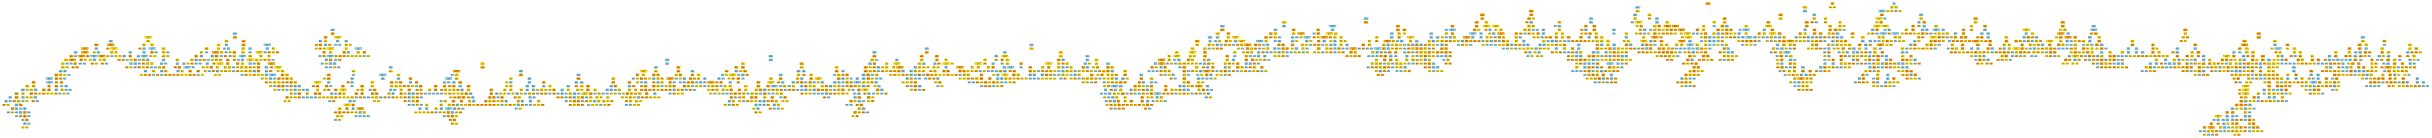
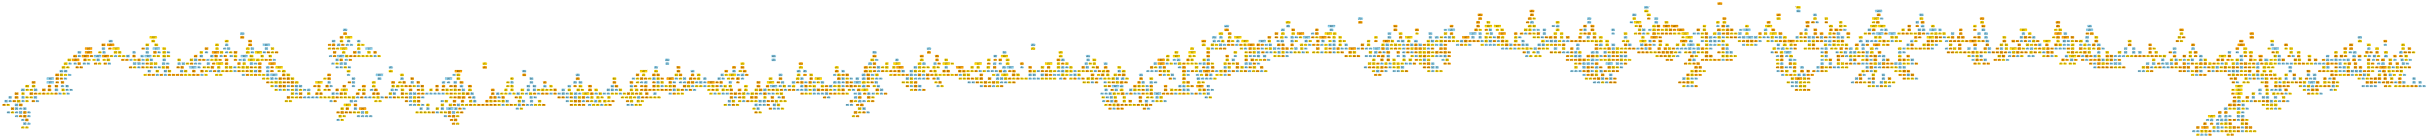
(1990, 41) -> (1987, 41)
none -> (2267, 97)
